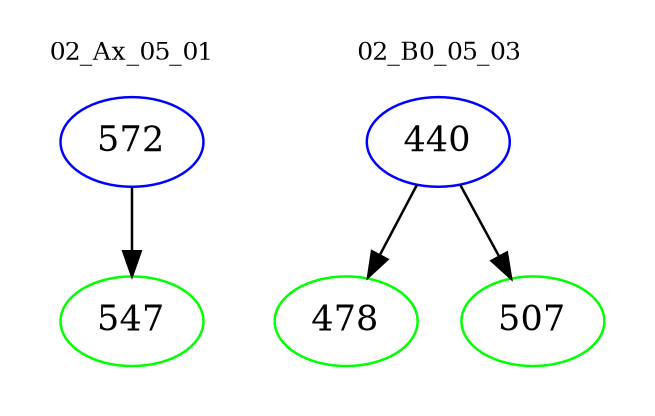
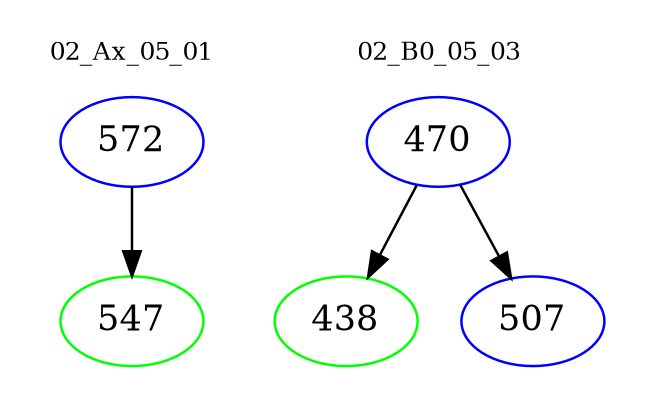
(438, 142) -> (438, 142)
(346, 321) -> (346, 321)
(533, 321) -> (533, 321)
